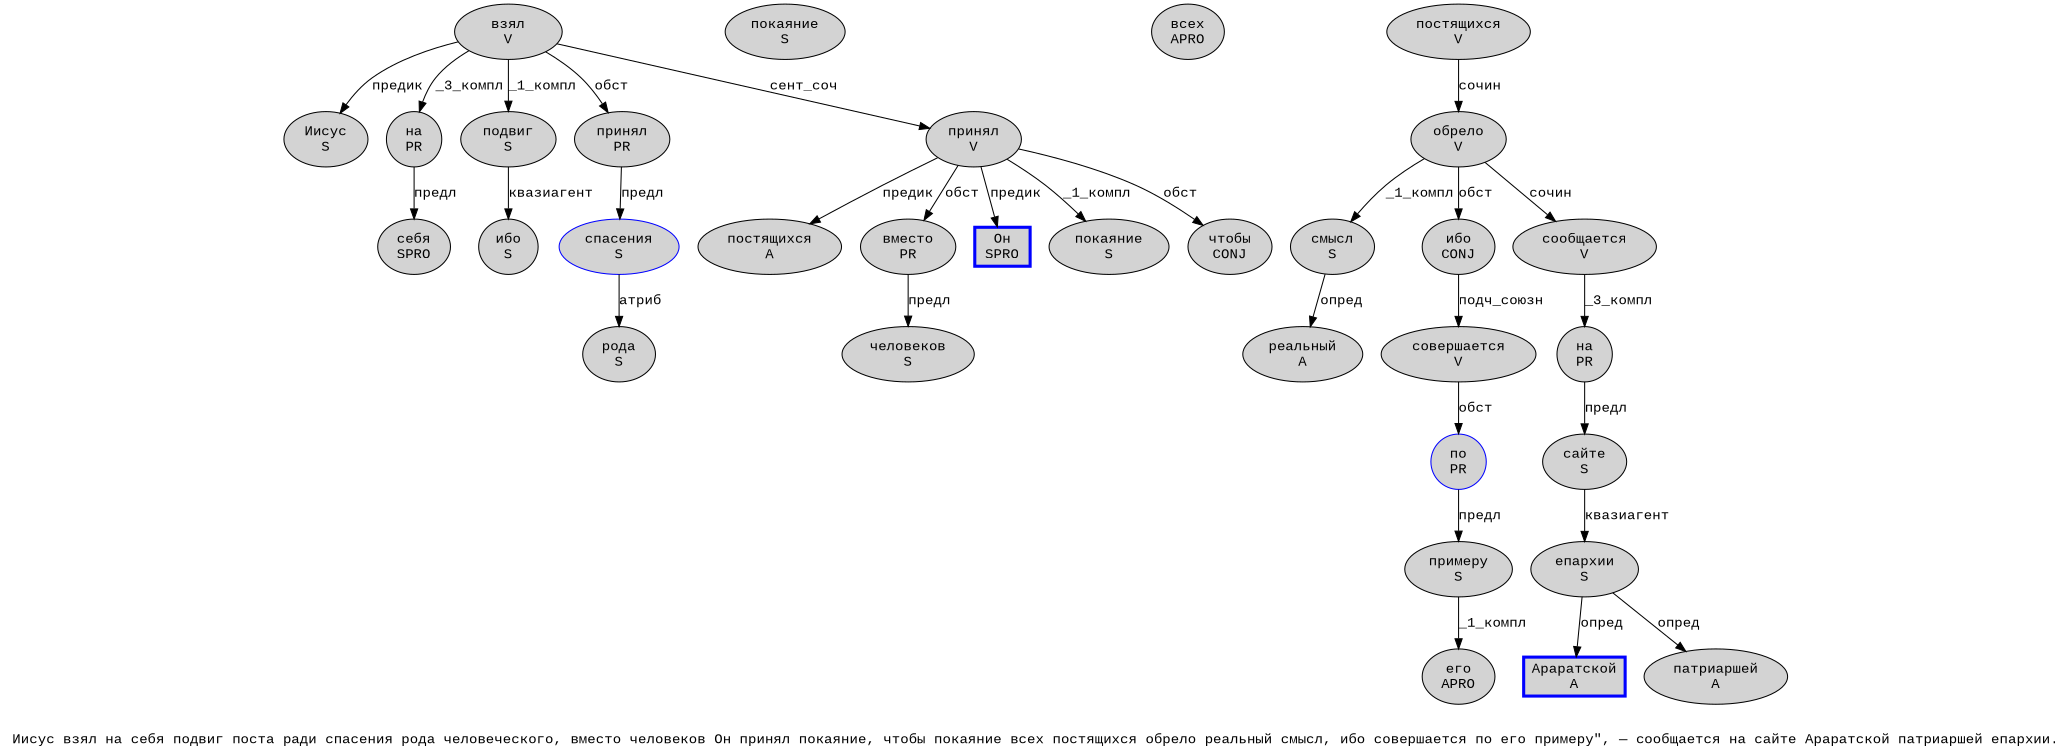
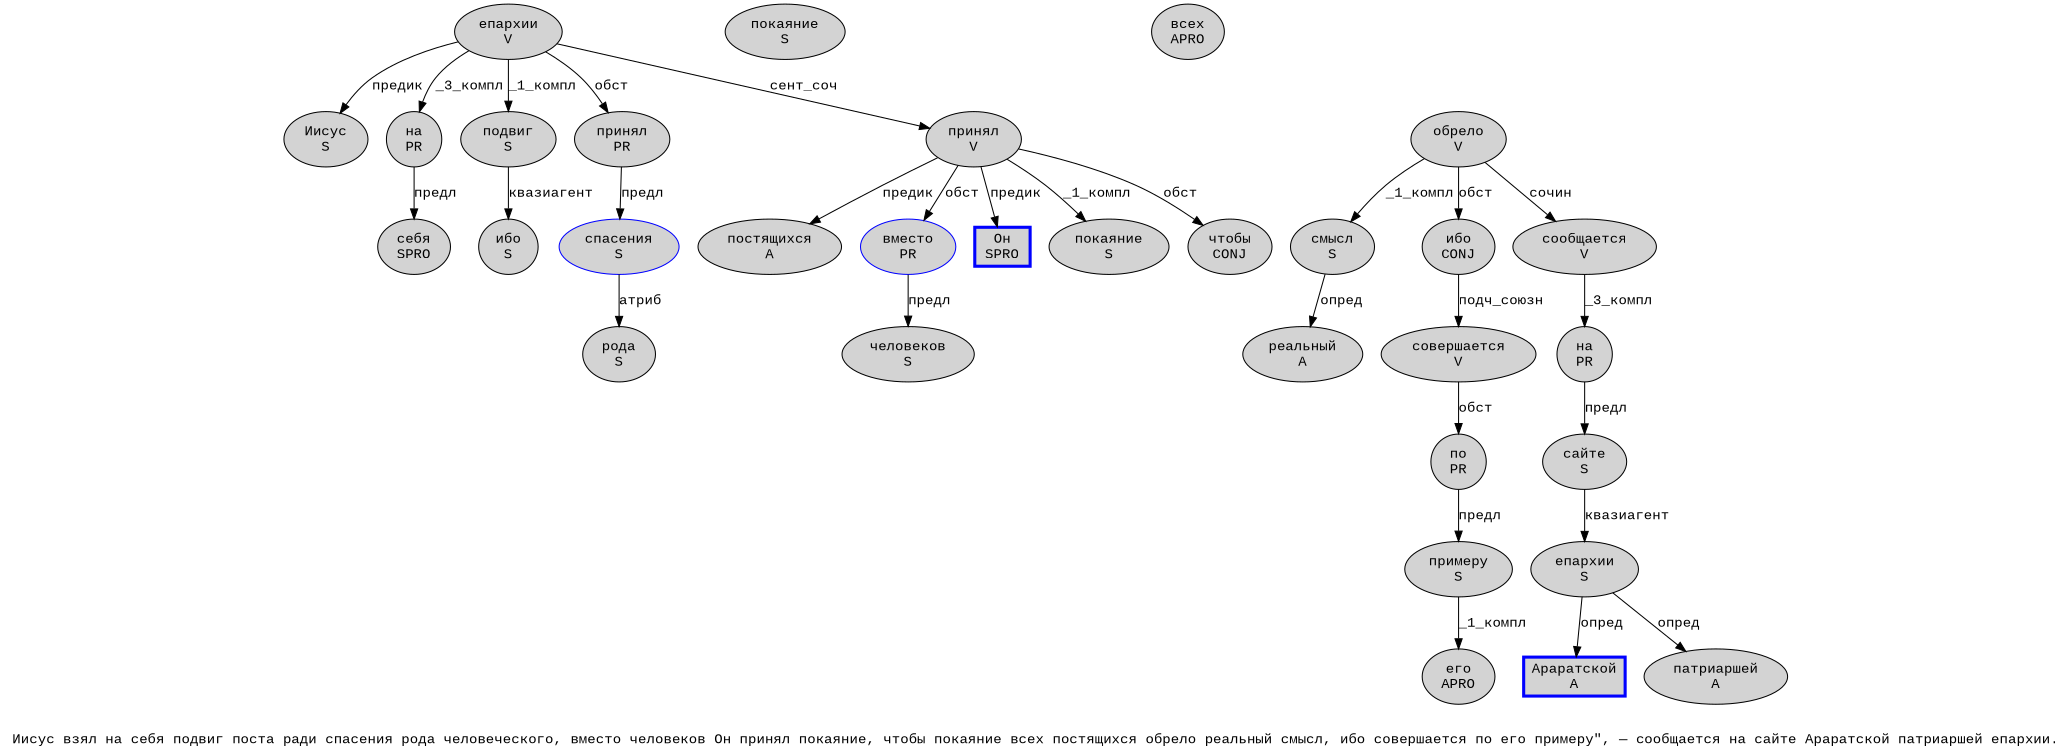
(508, 32) -> (508, 32)
(1459, 32) -> none
(908, 247) -> (908, 247)
(1459, 462) -> (1459, 462)
